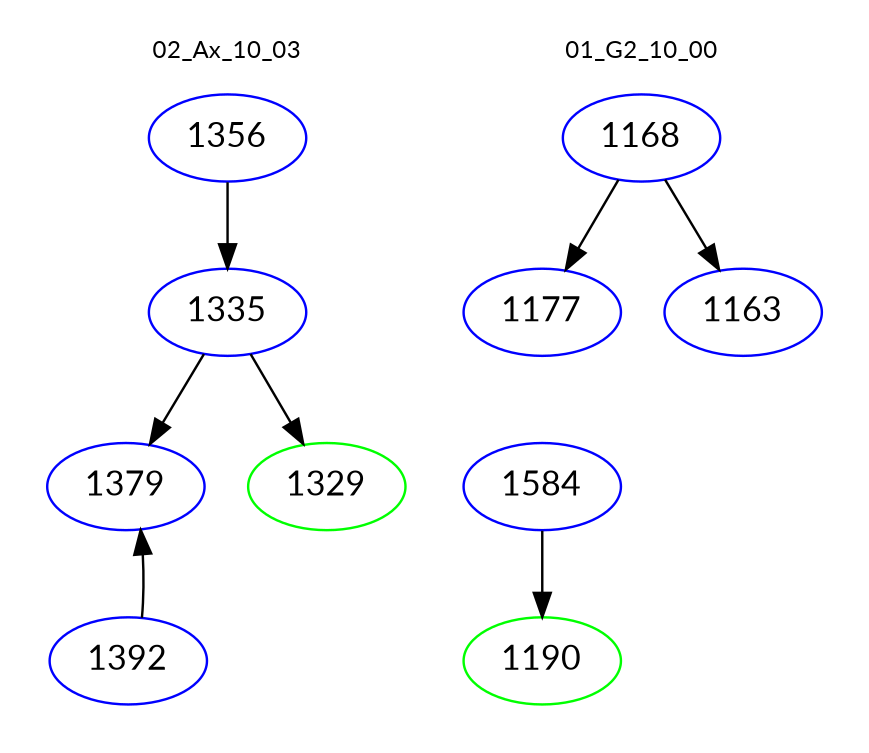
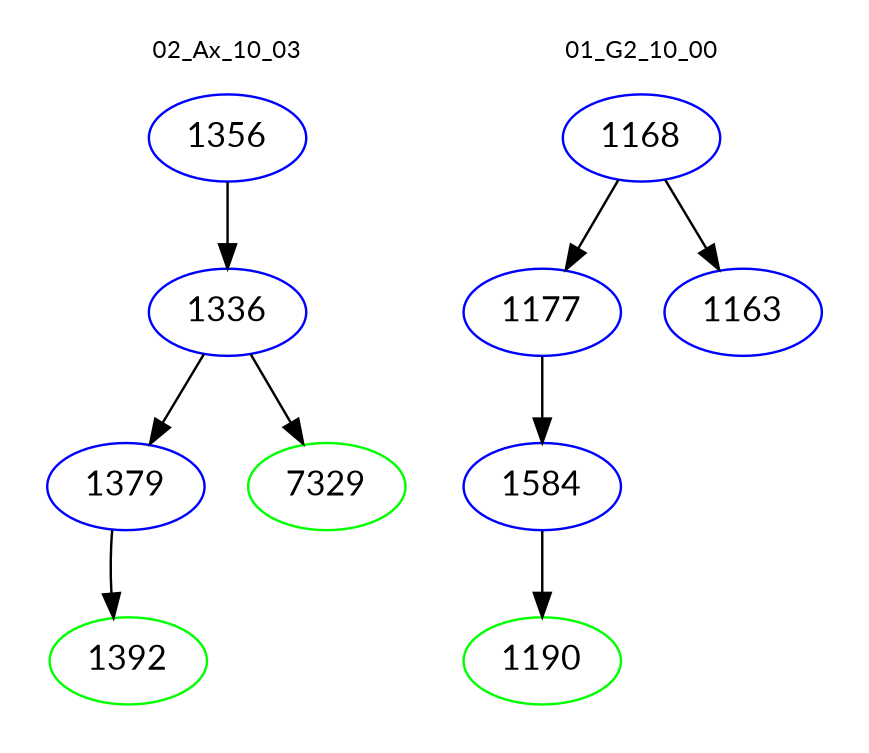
(228, 312) -> (228, 312)
none -> (542, 388)
(327, 487) -> (327, 487)
(143, 586) -> (111, 562)
(128, 661) -> (128, 661)
